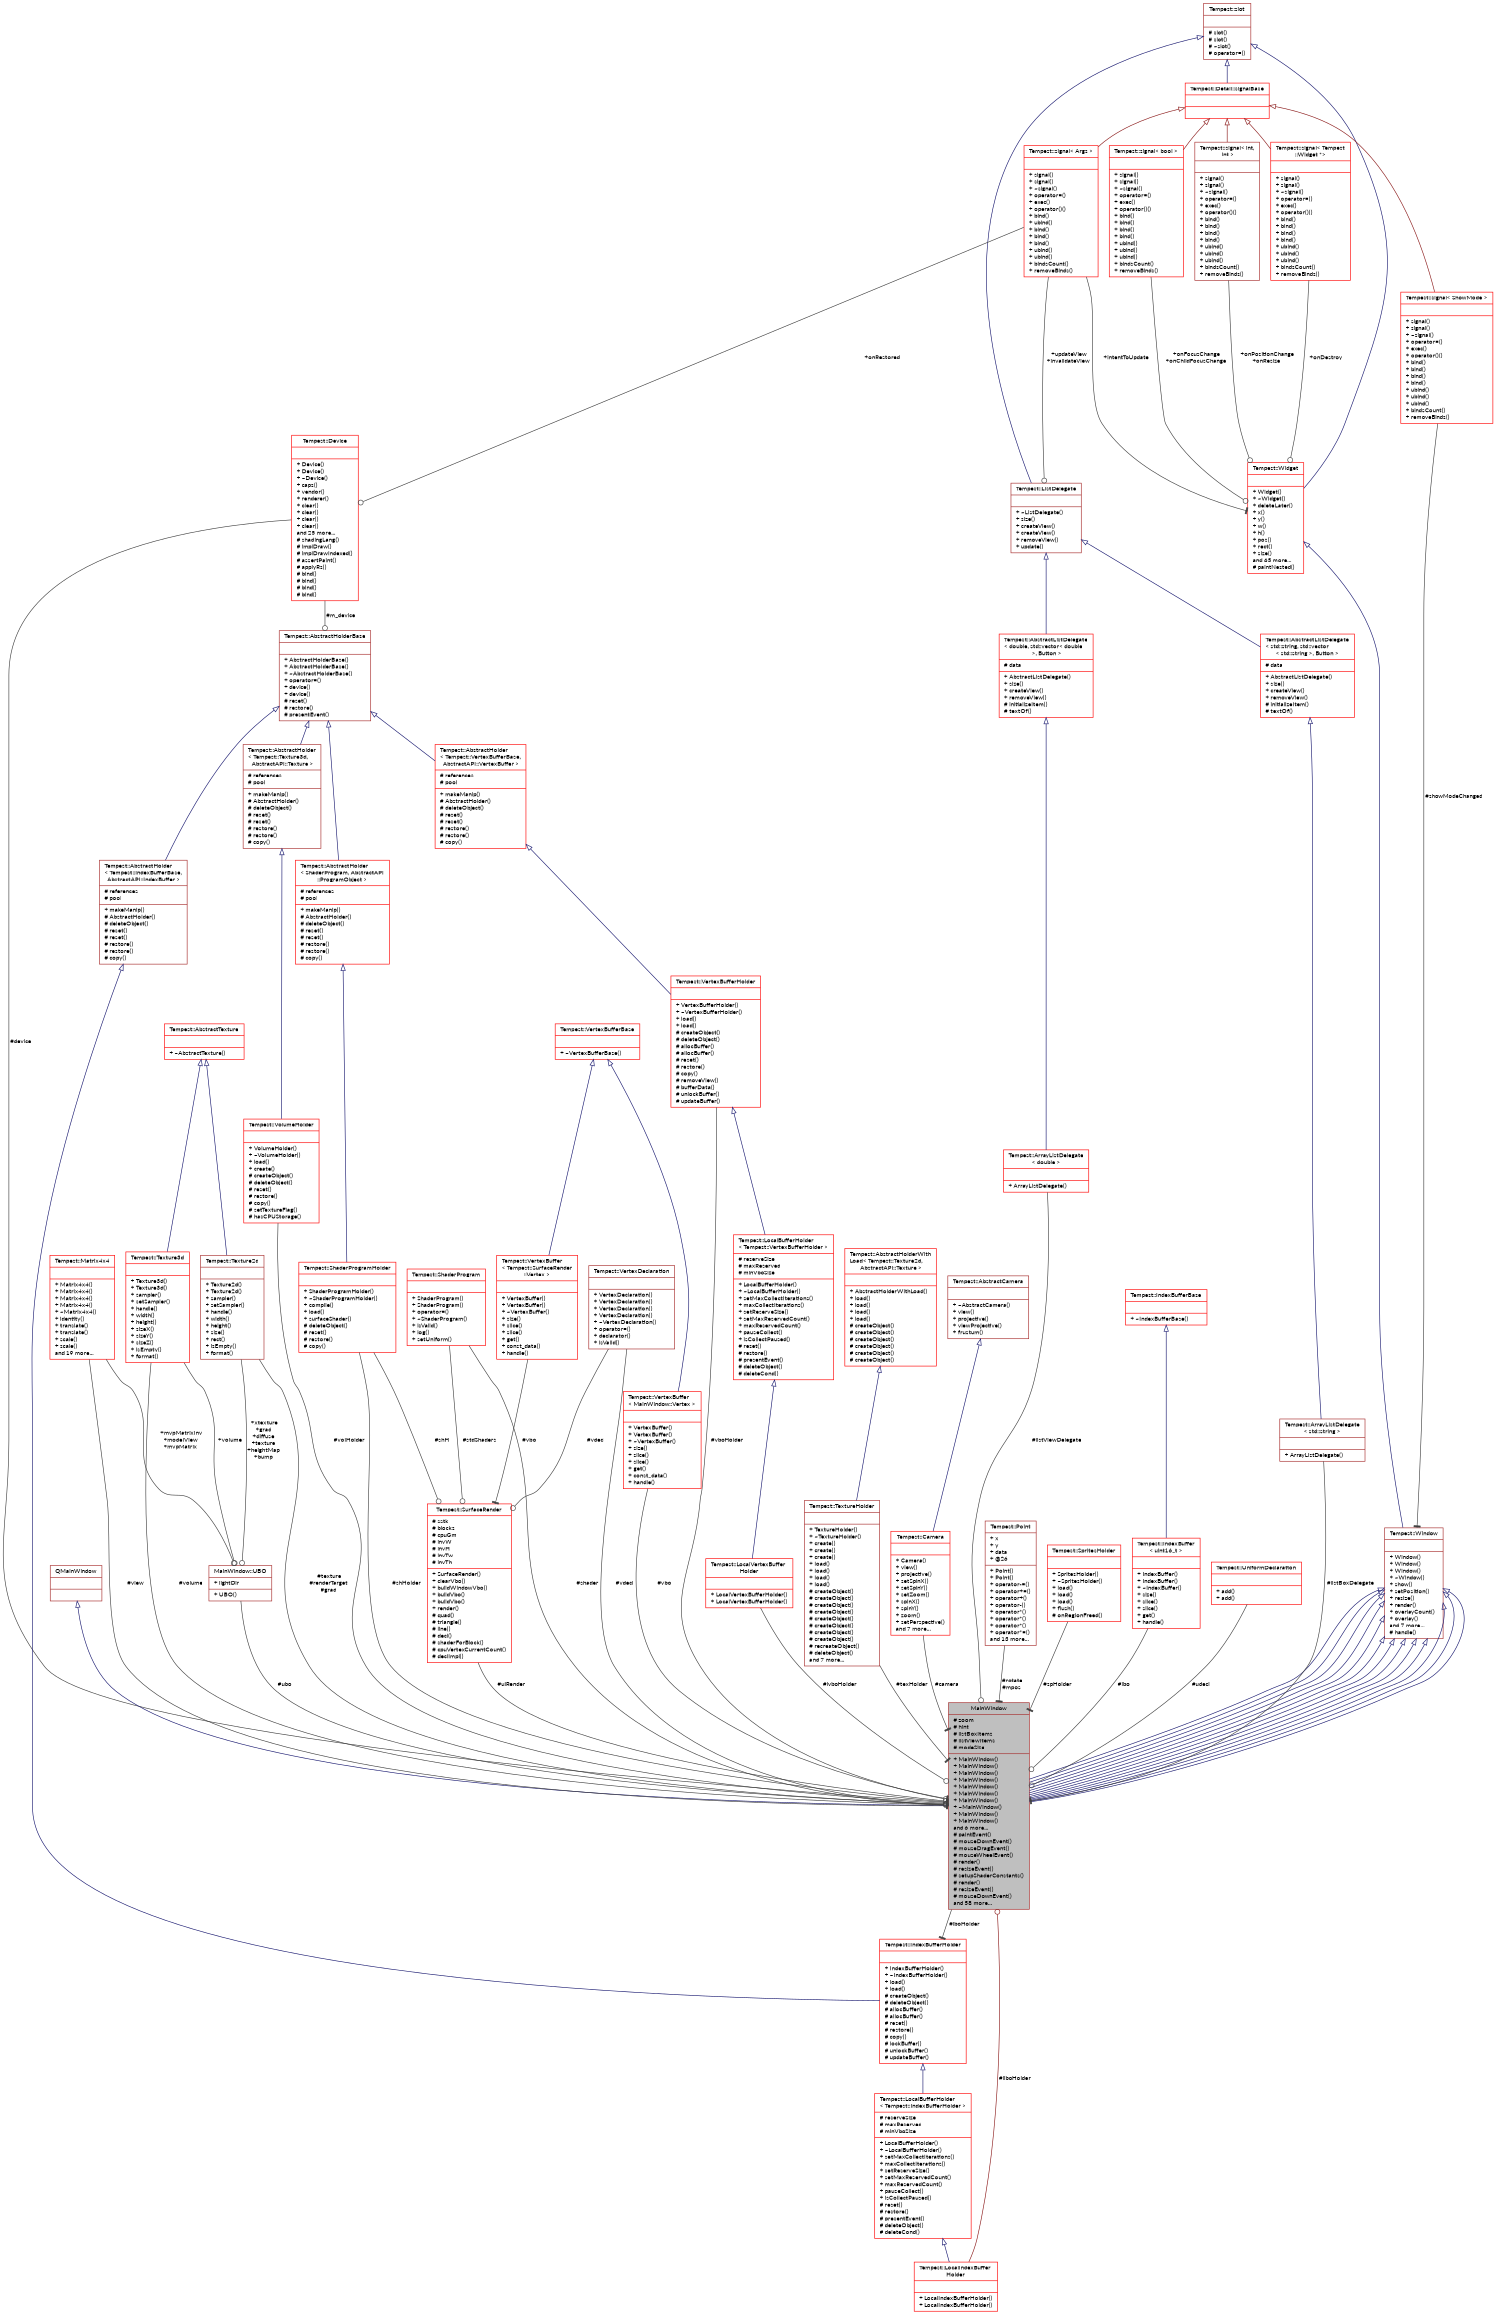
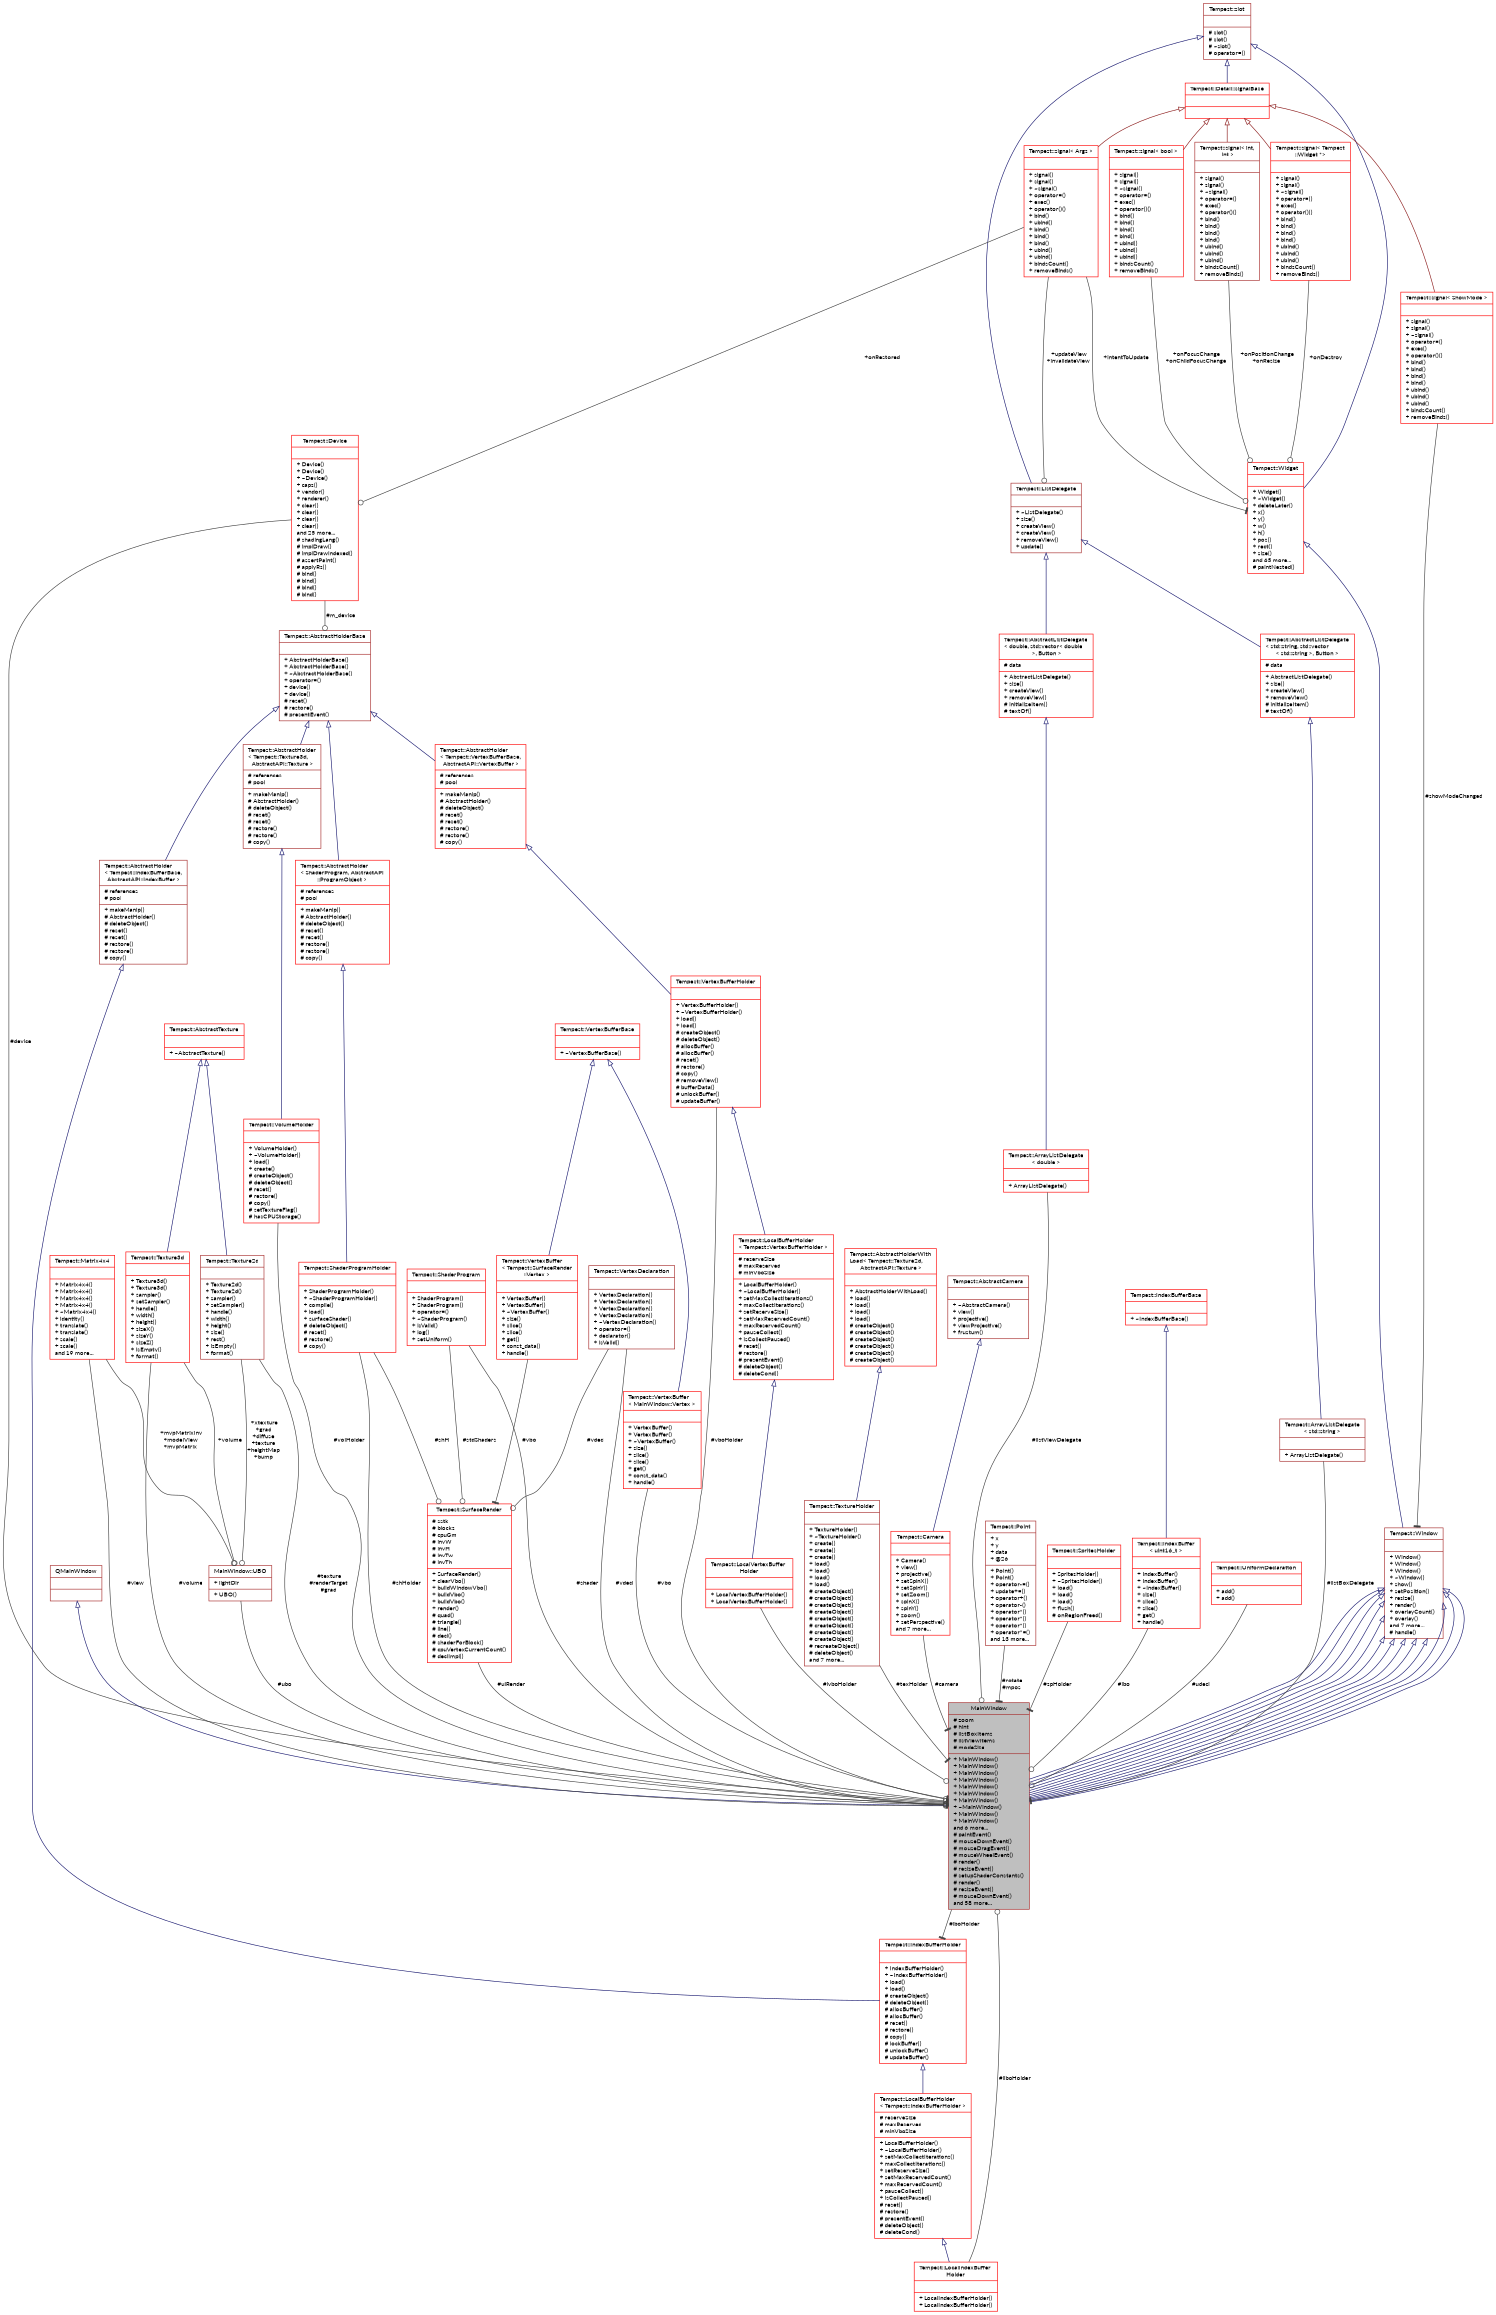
(1011, 1591) -> (1008, 1591)
(370, 1765) -> (369, 1764)
(997, 2090) -> (997, 2090)
